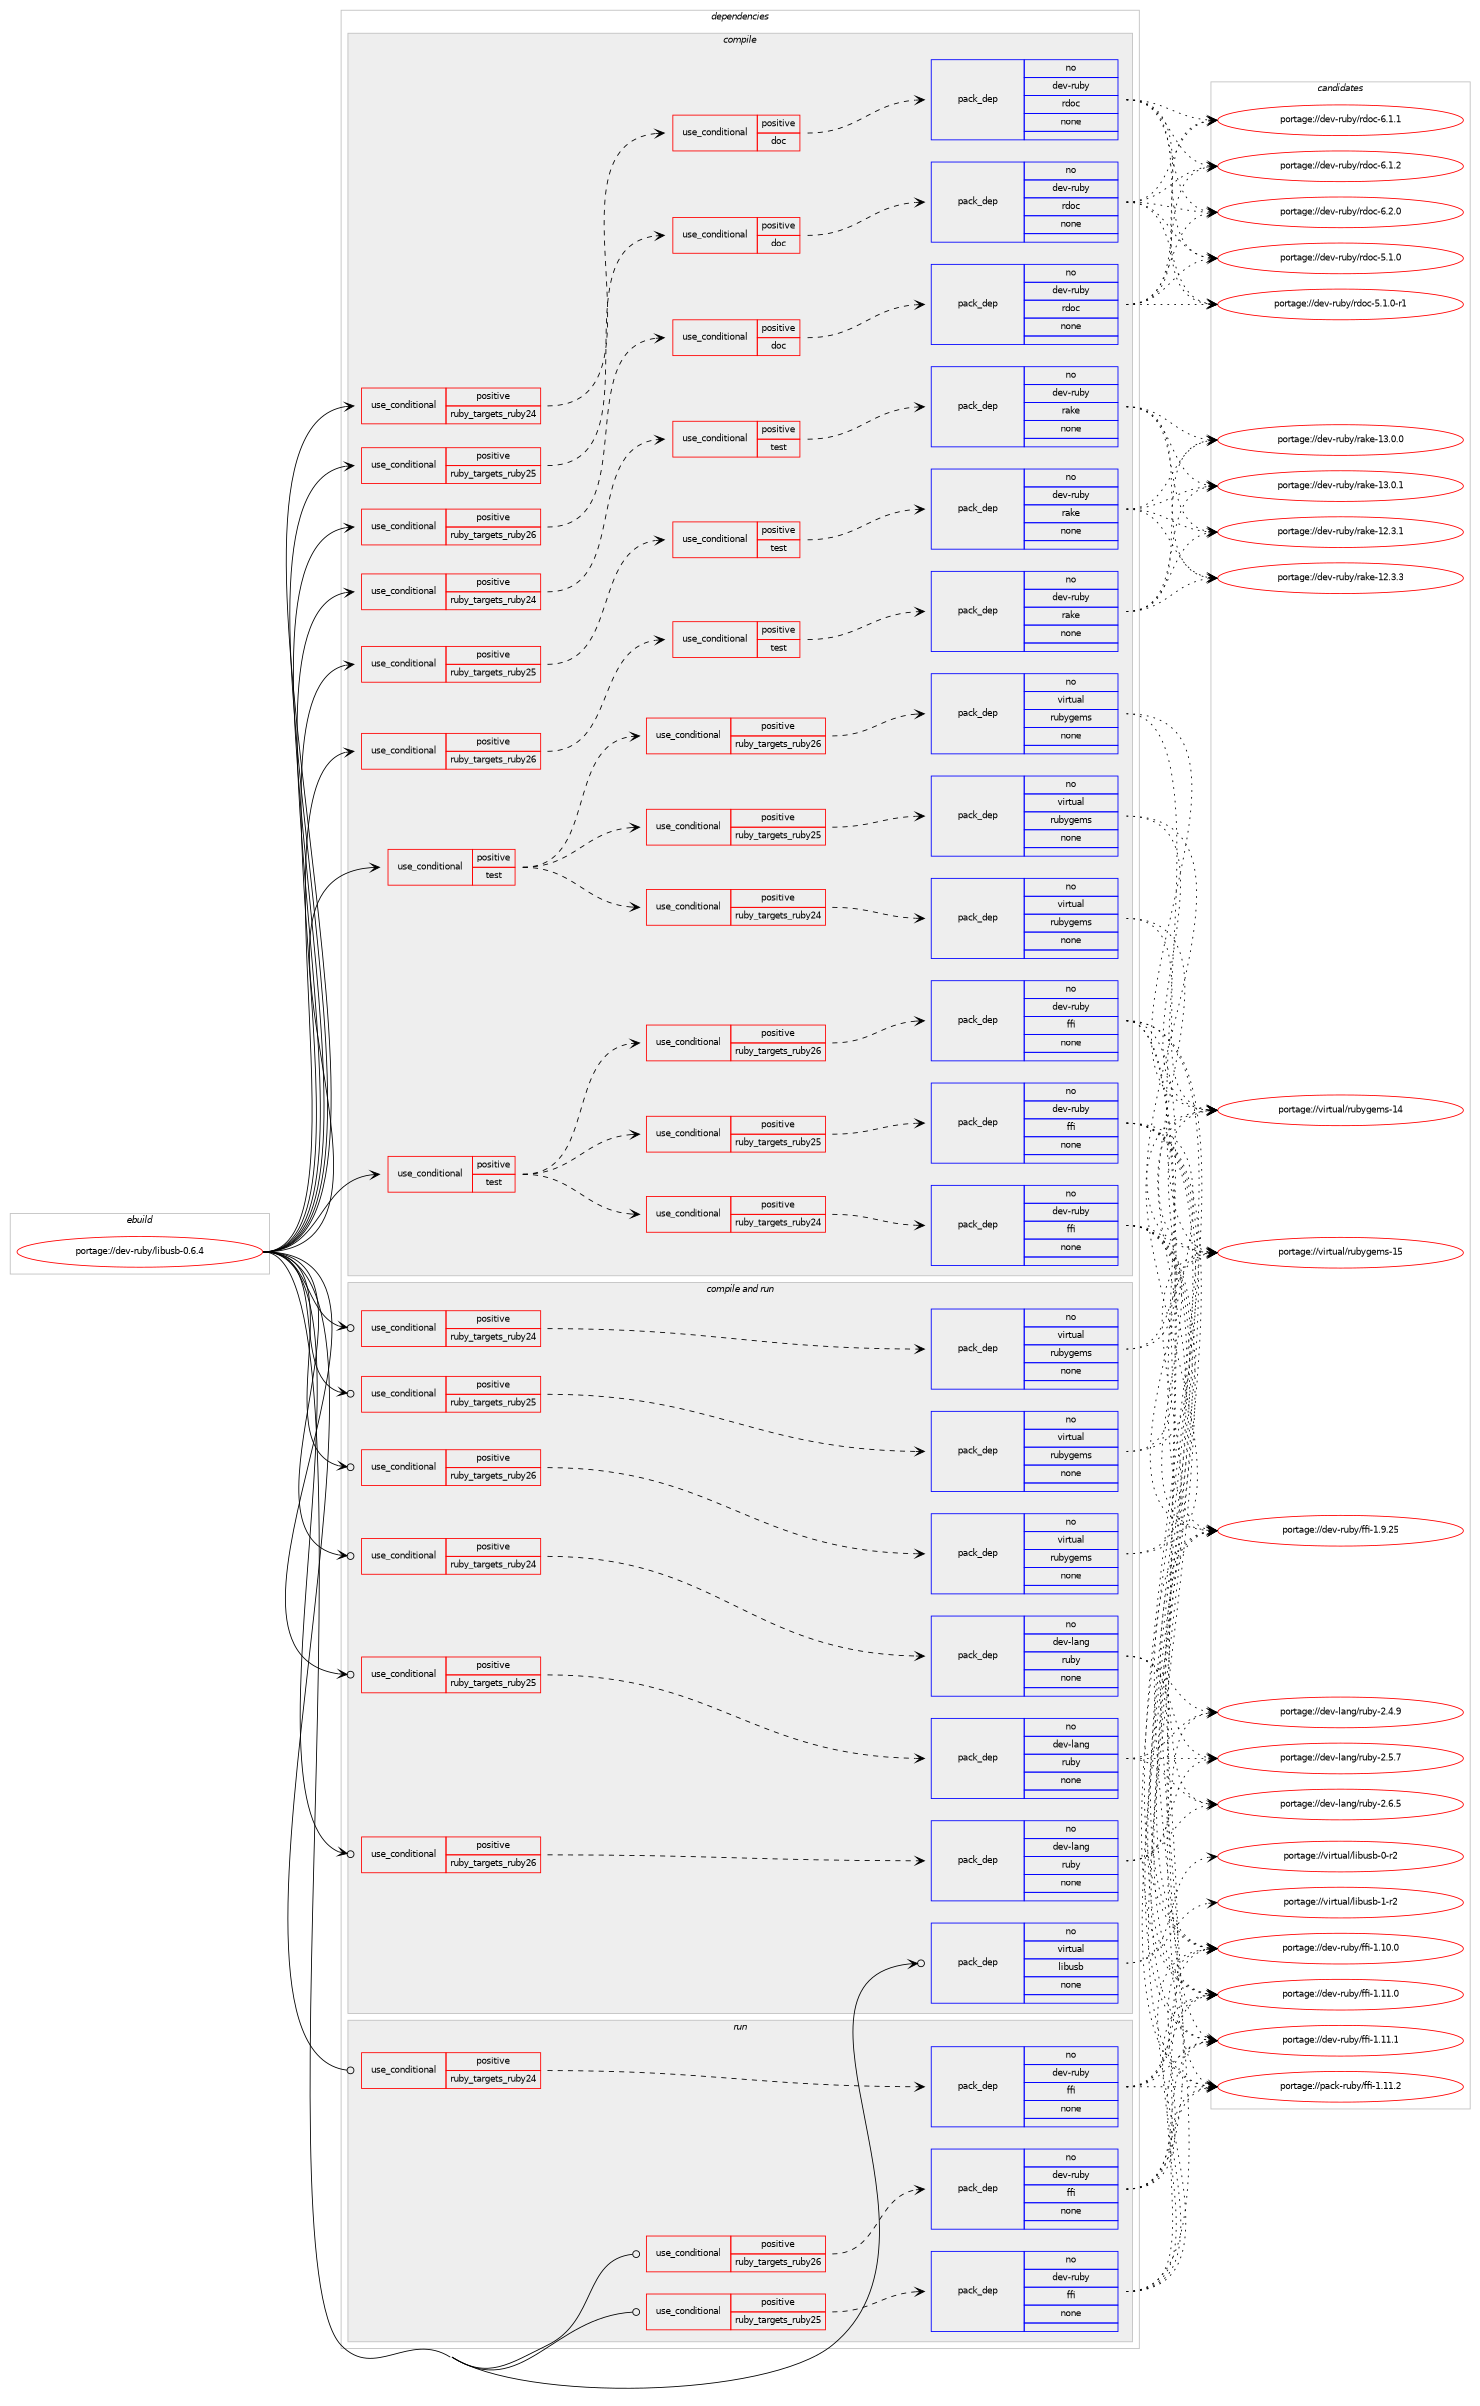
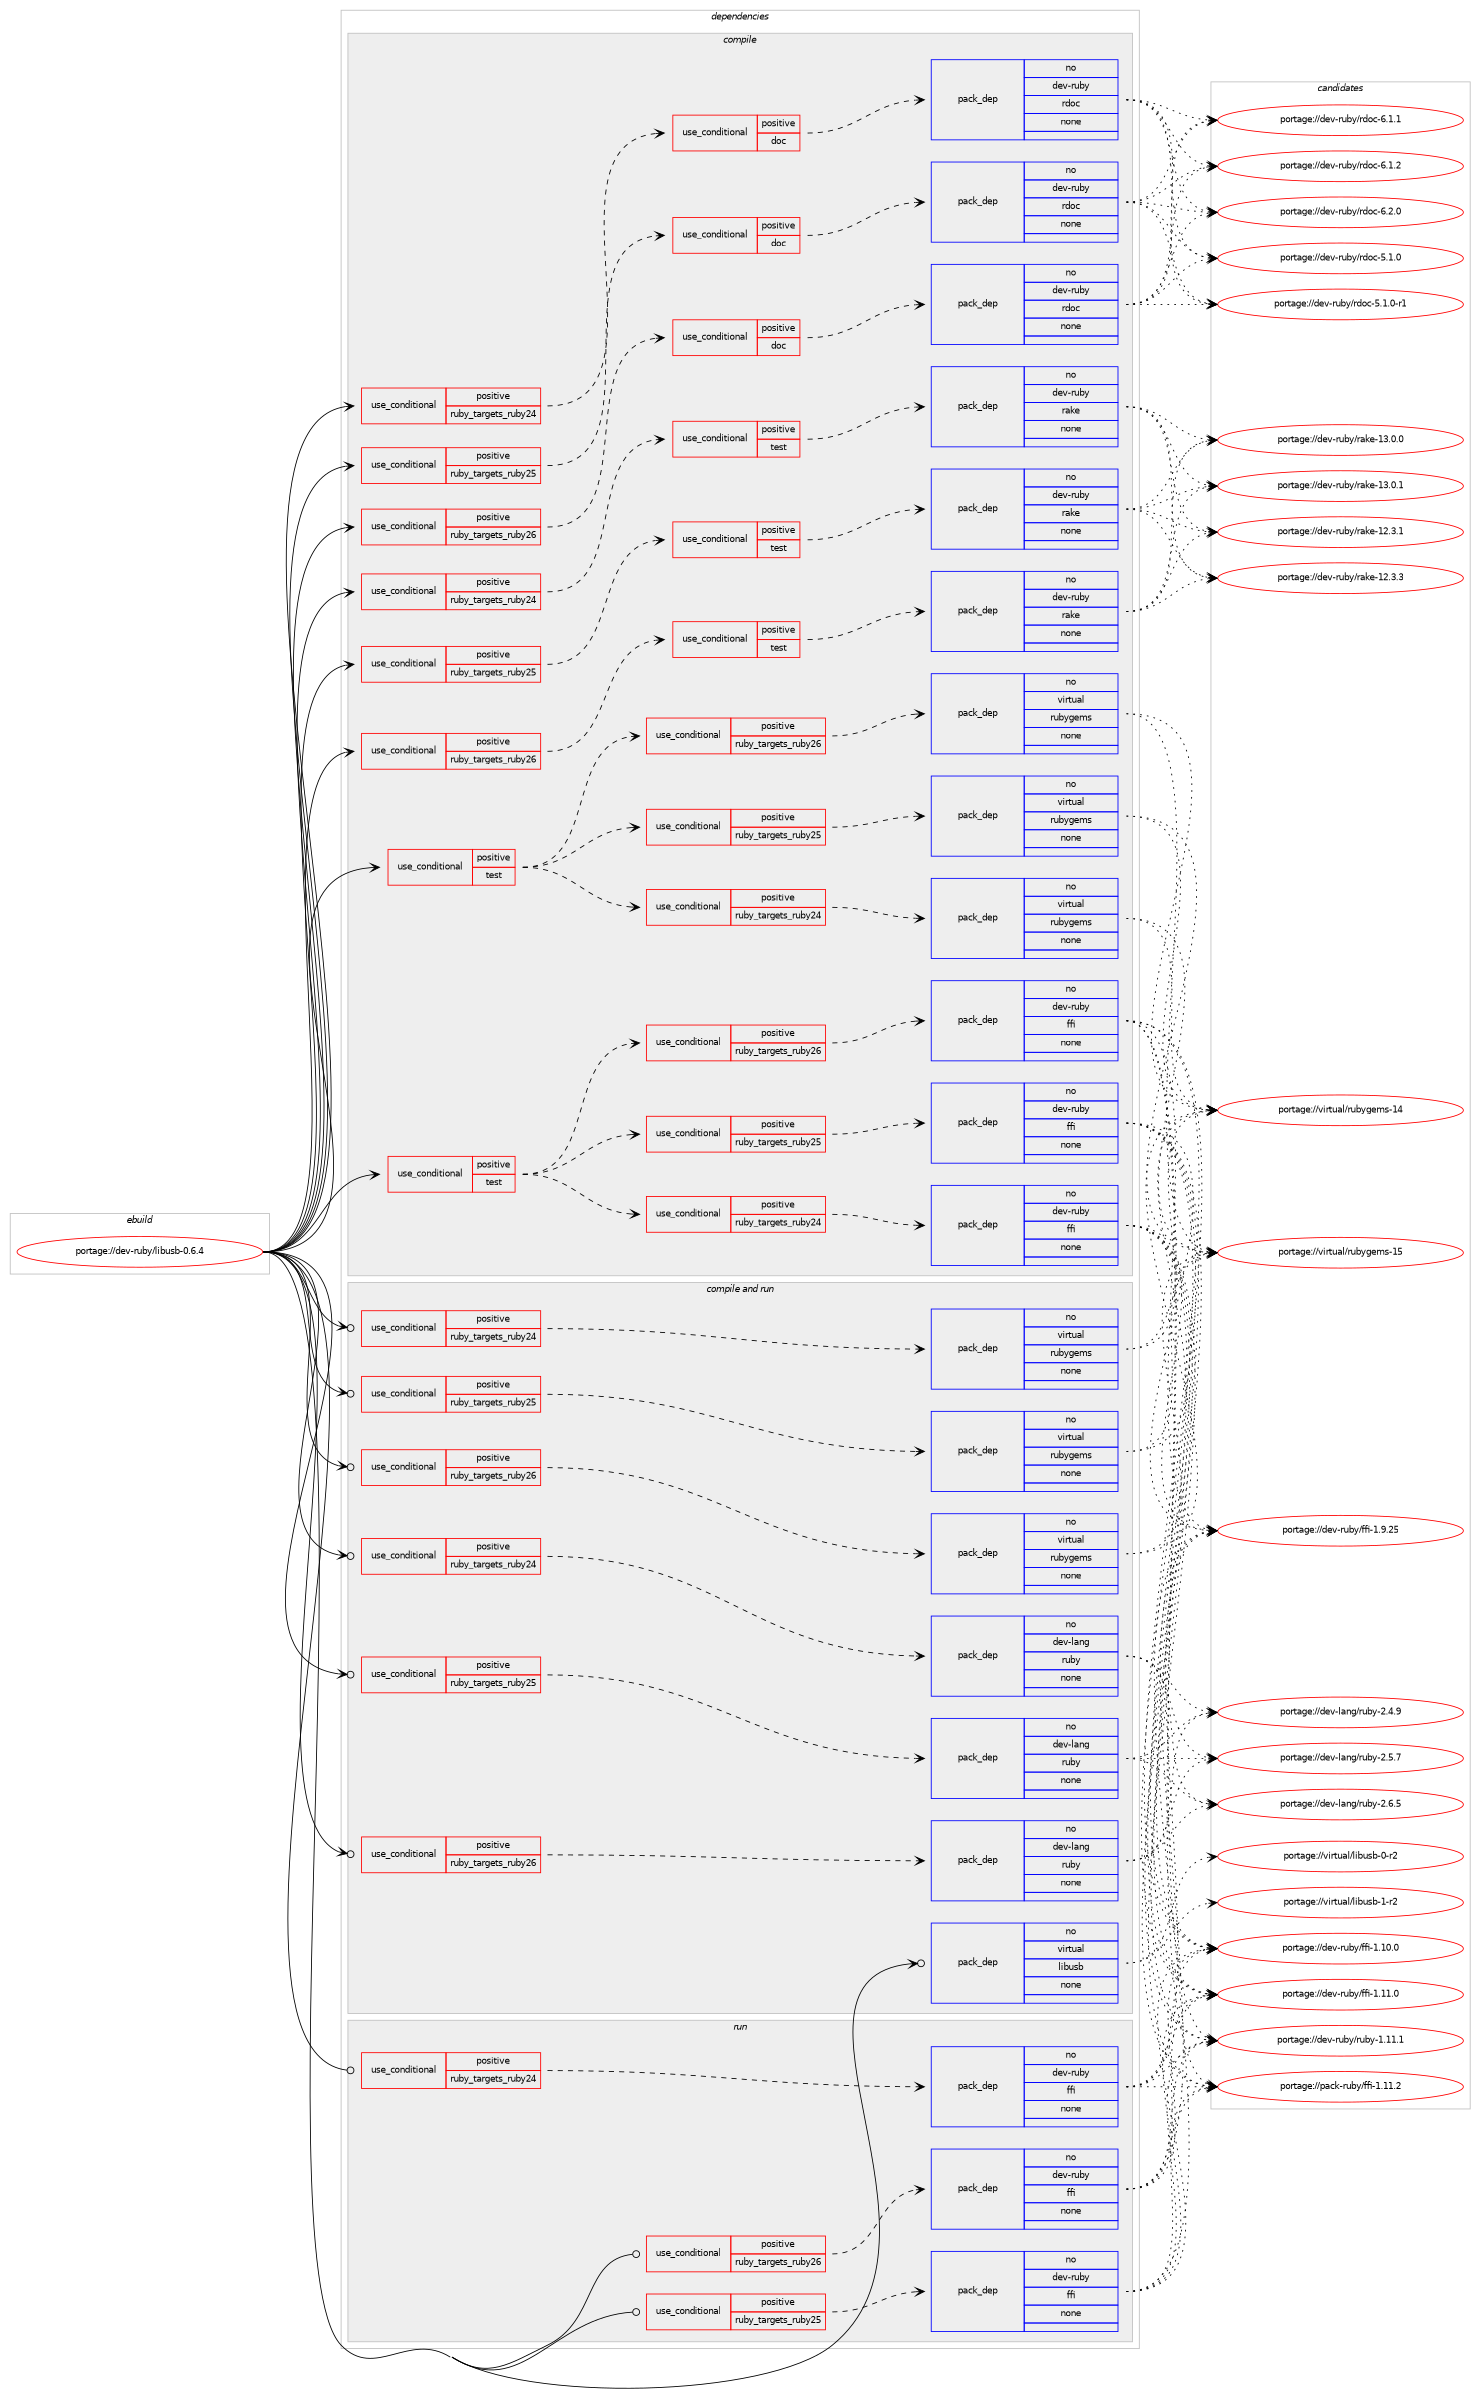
(1341, 2041) -> (1341, 2041)
